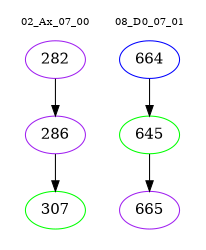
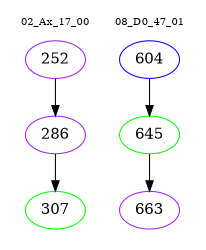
(55, 22) -> (55, 22)
(150, 22) -> (150, 22)
(55, 60) -> (55, 60)
(150, 60) -> (150, 60)
(150, 210) -> (150, 210)
